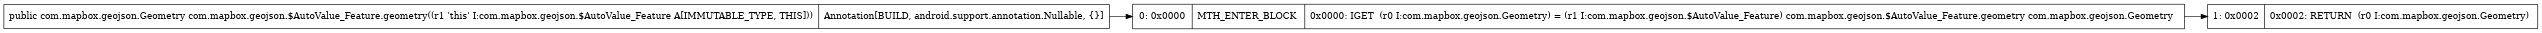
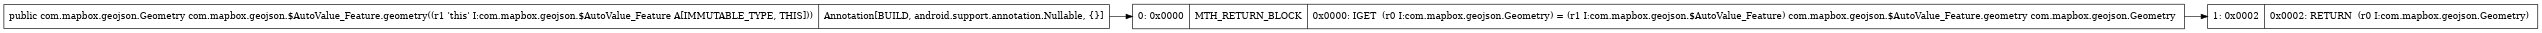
(1247, 16) -> (1248, 16)
